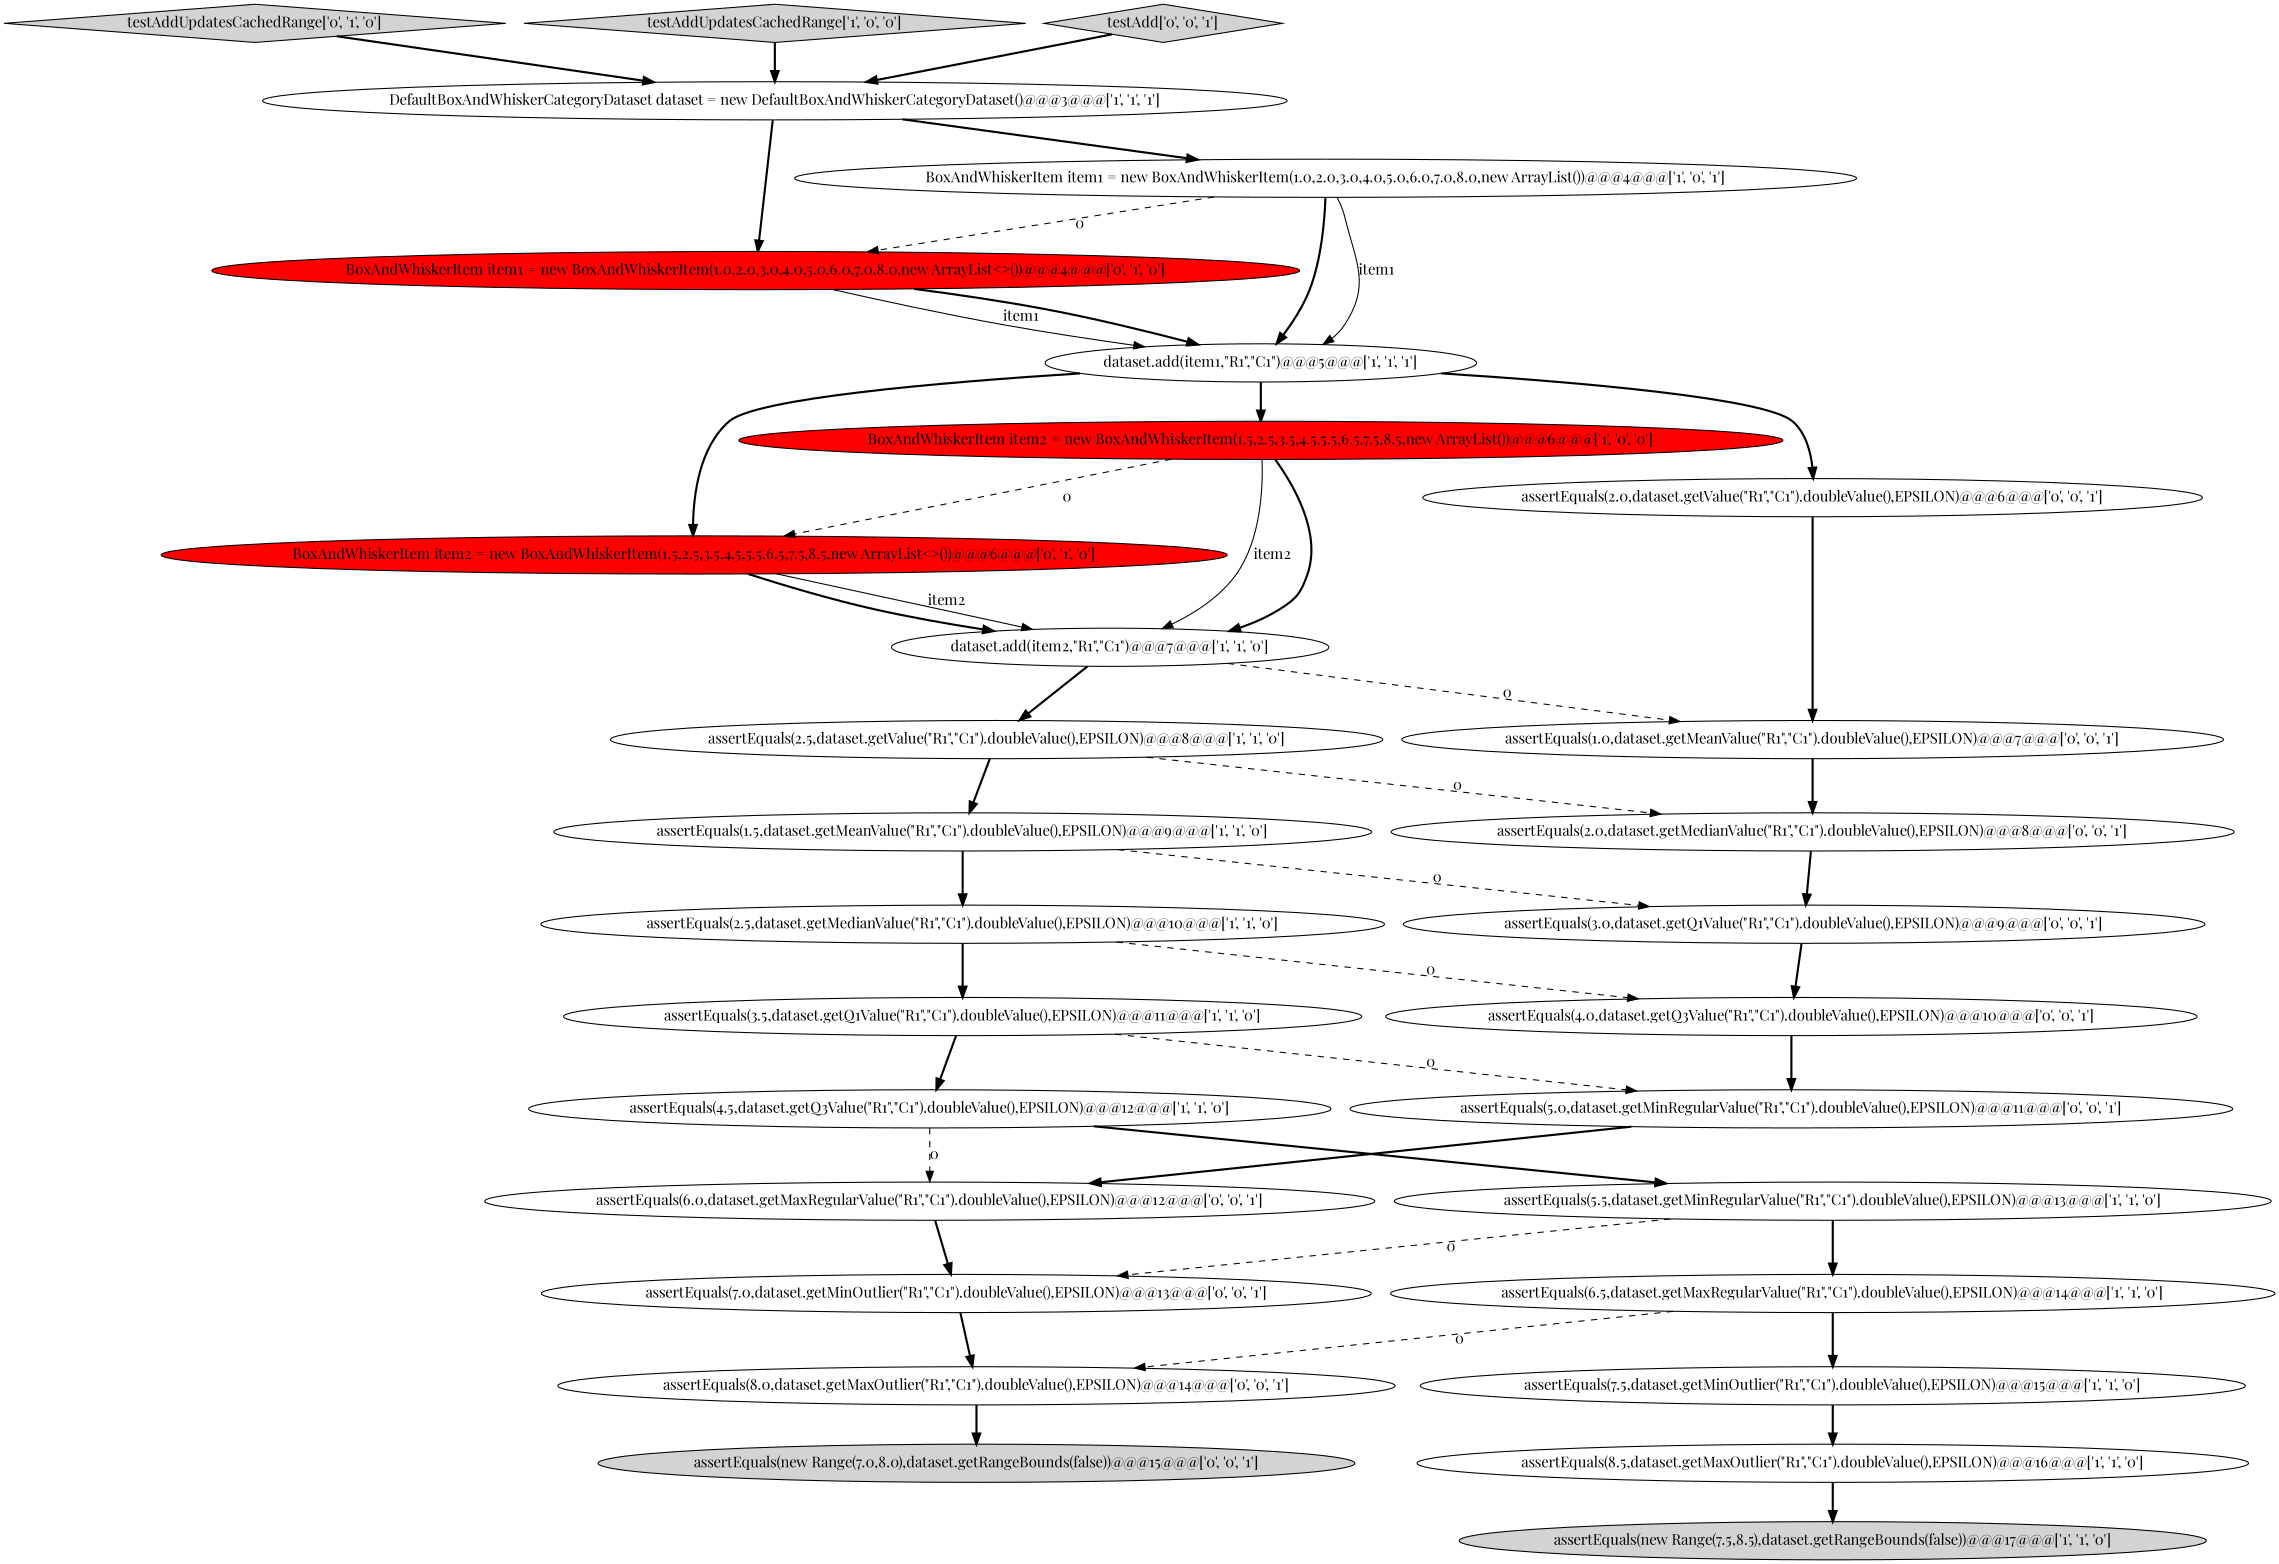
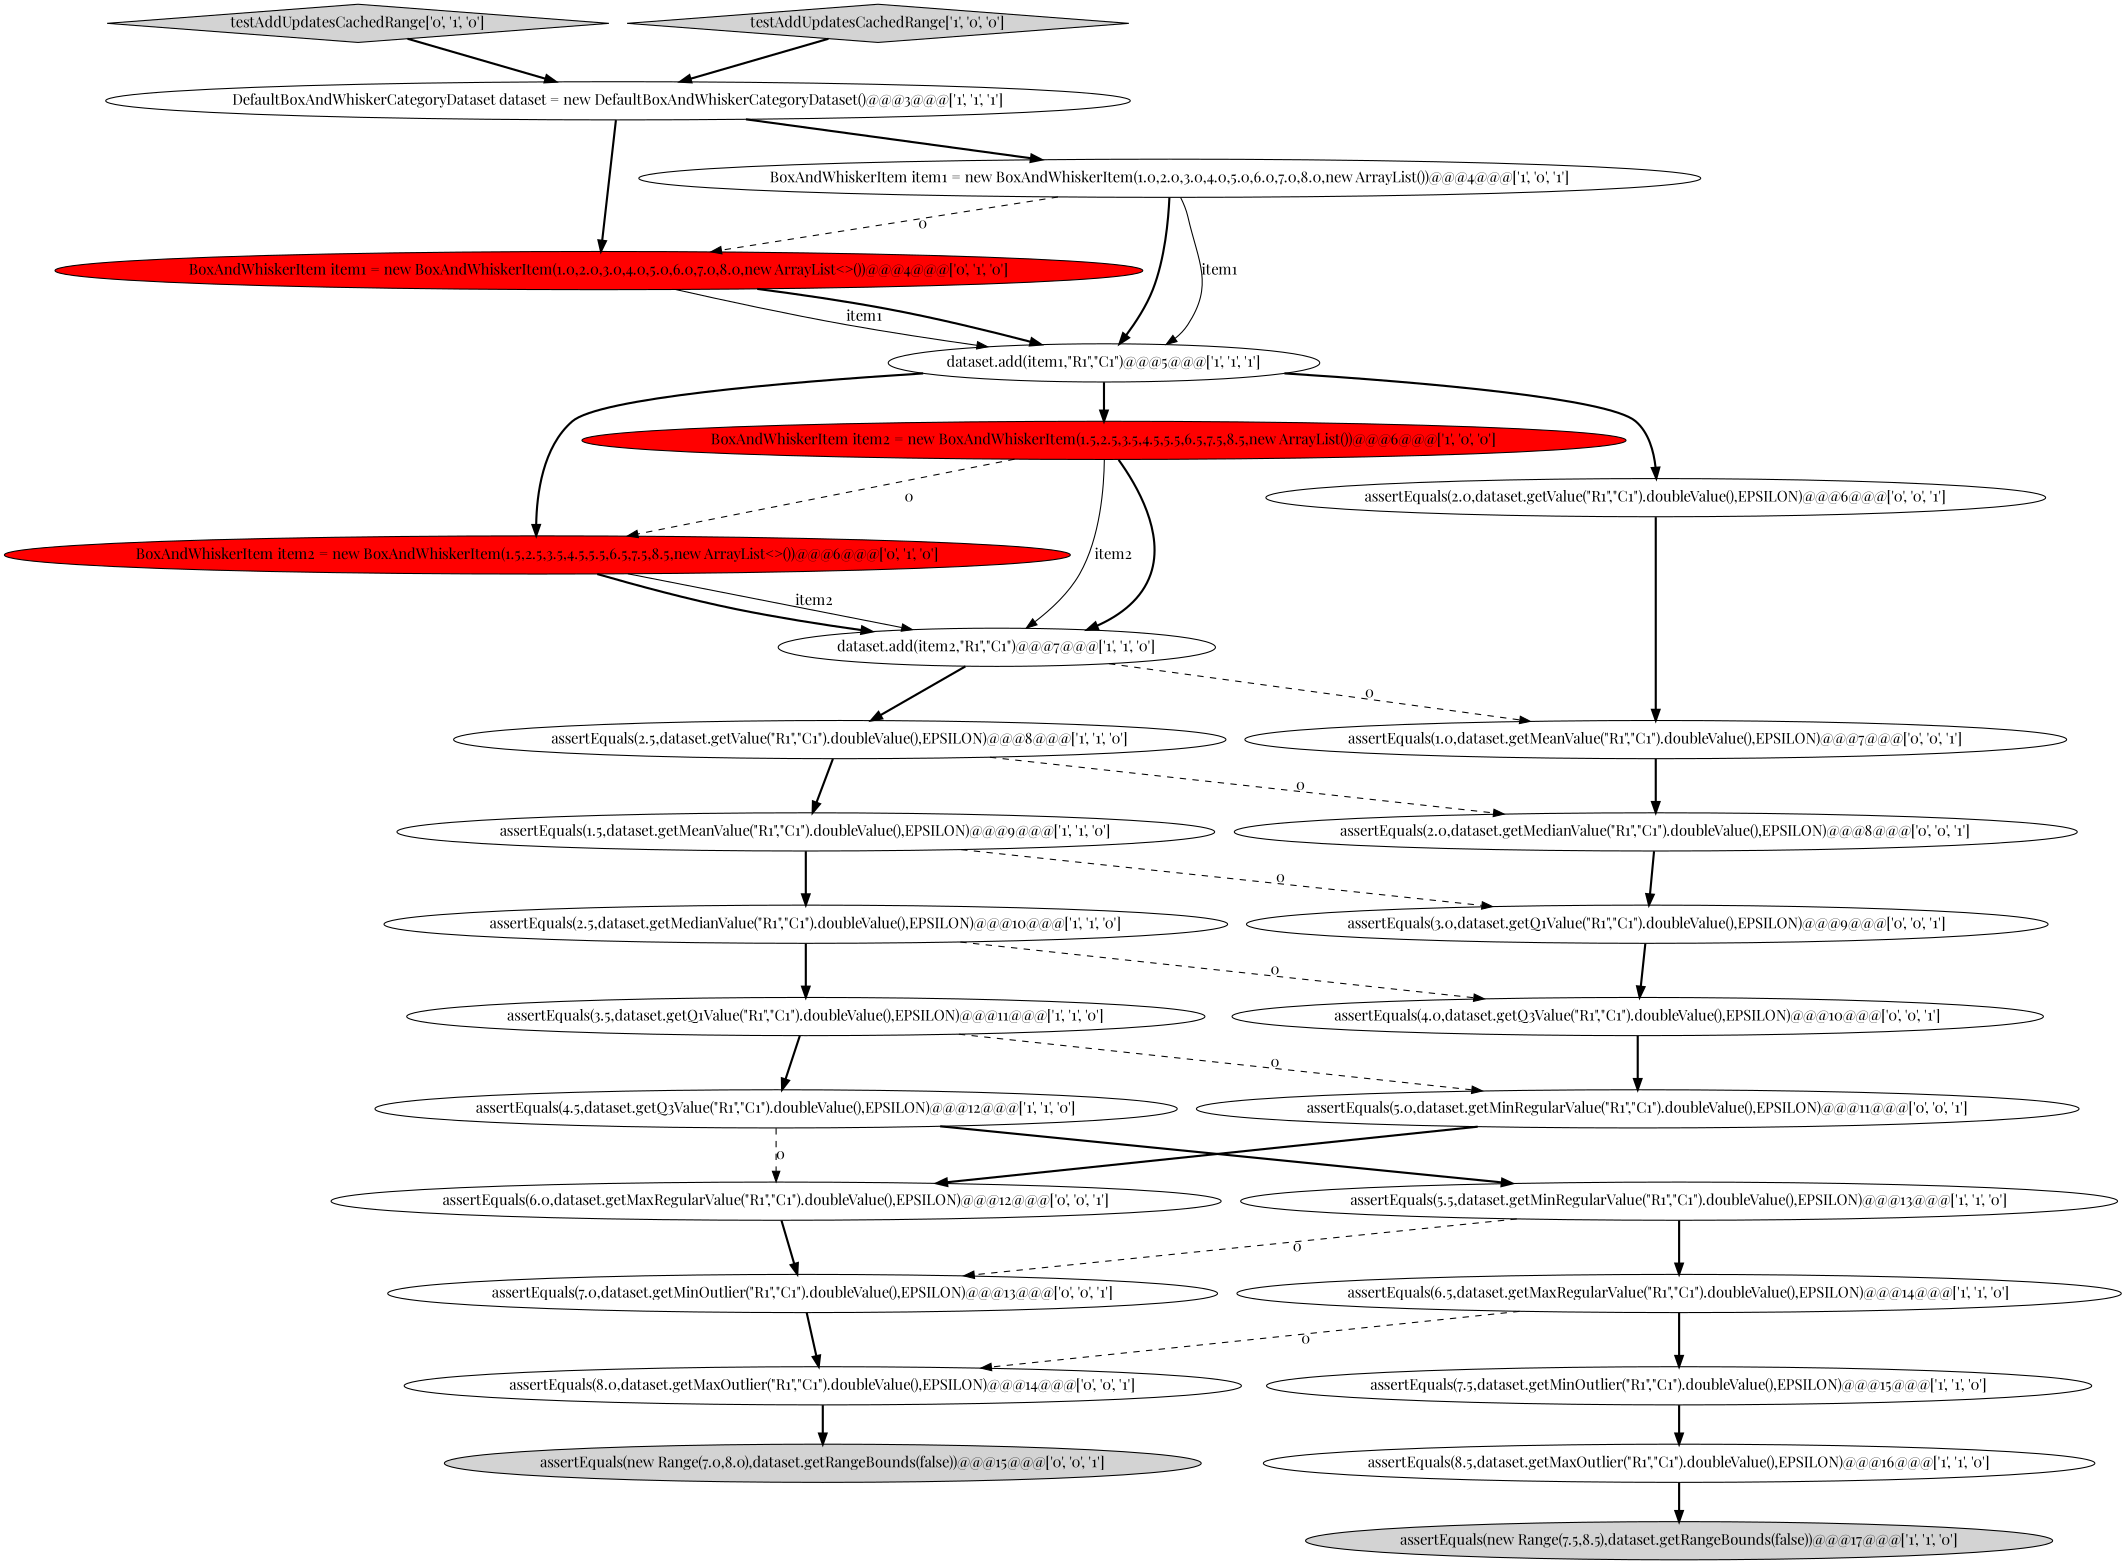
(1163, 23) -> none
